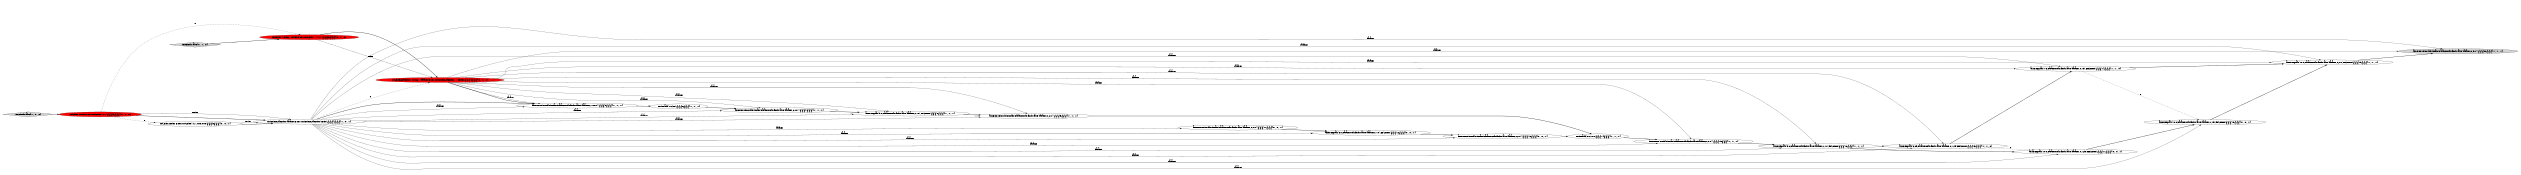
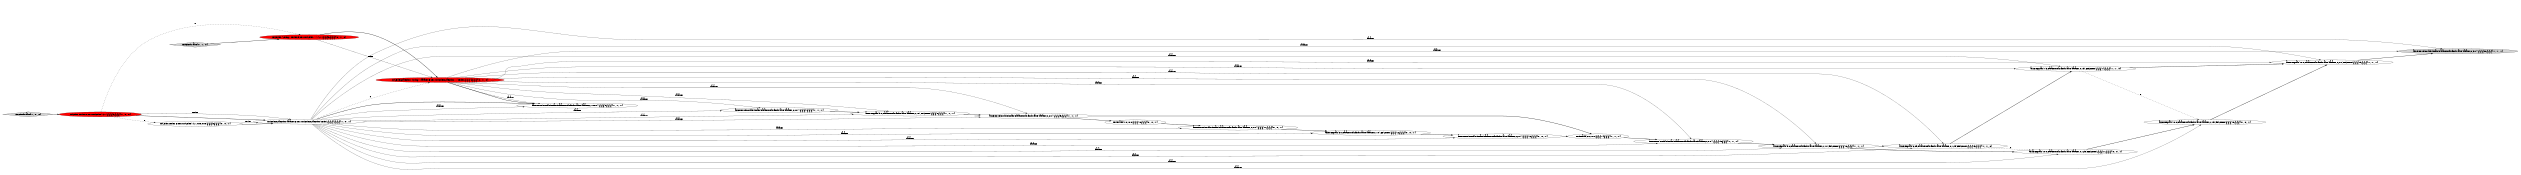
(679, 106) -> none
none -> (1135, 122)
